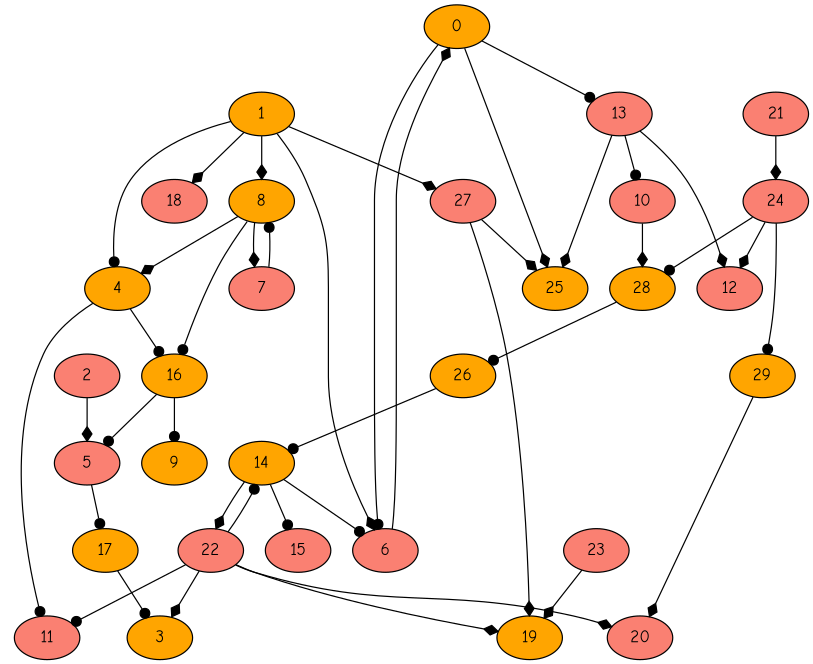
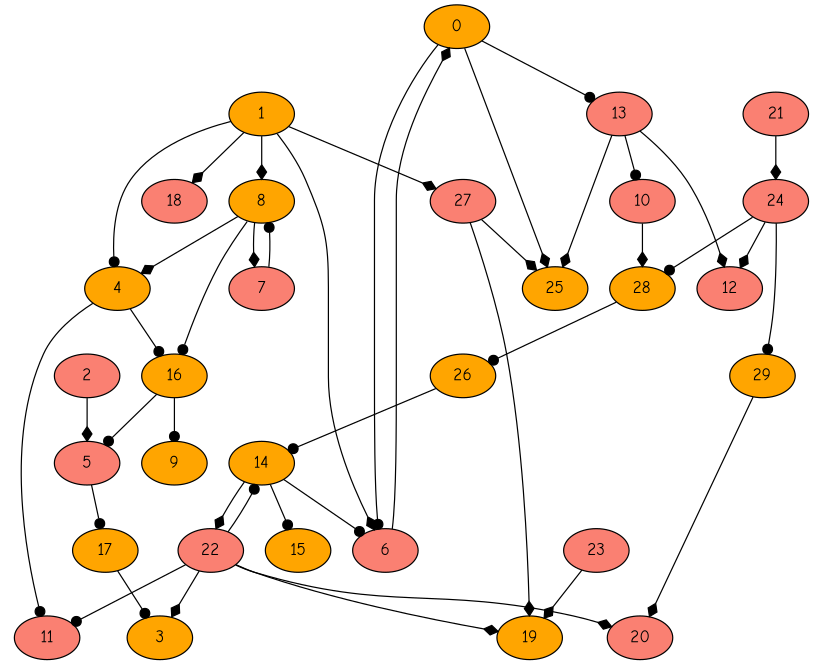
(298, 550) -> (298, 550)
